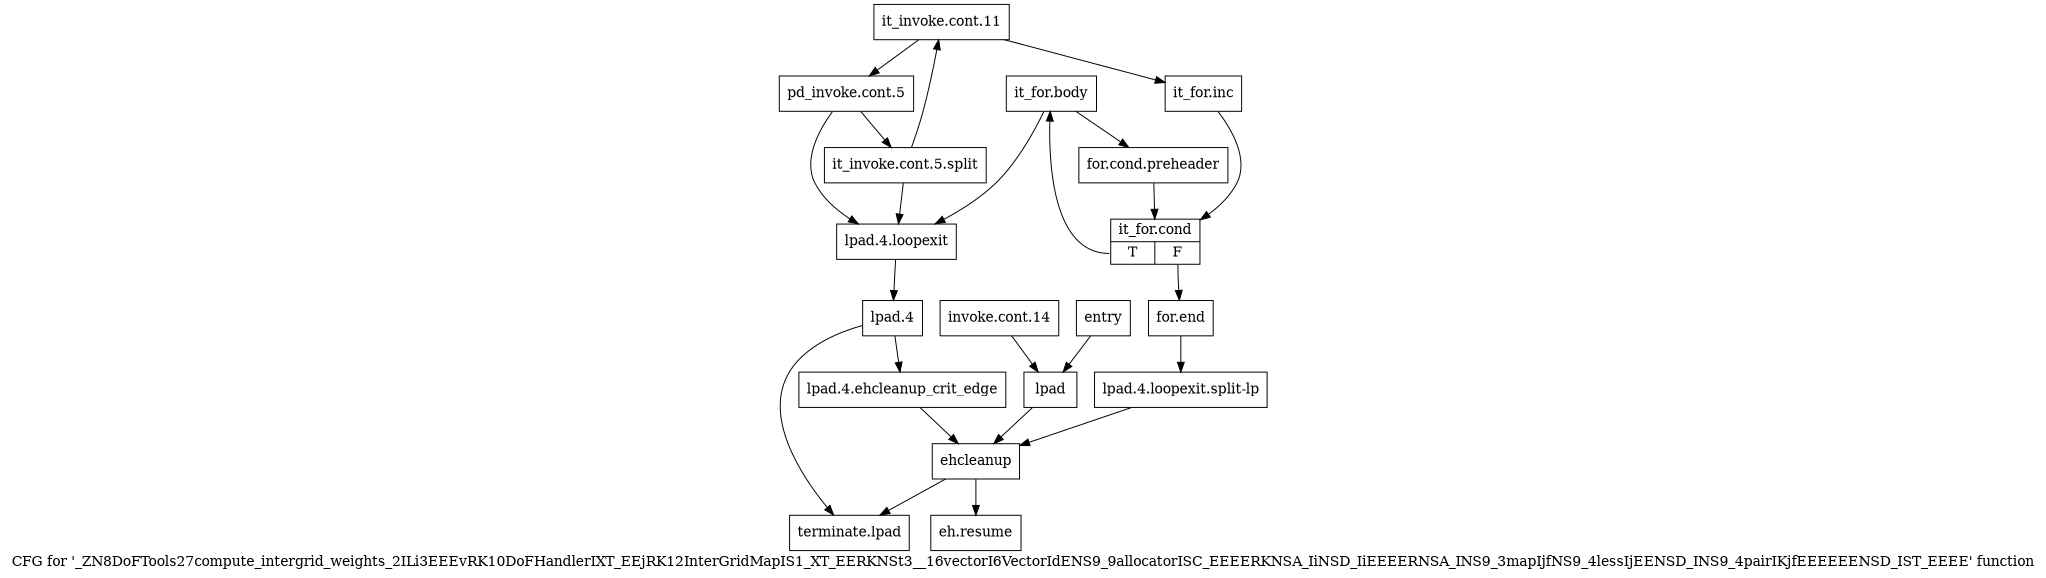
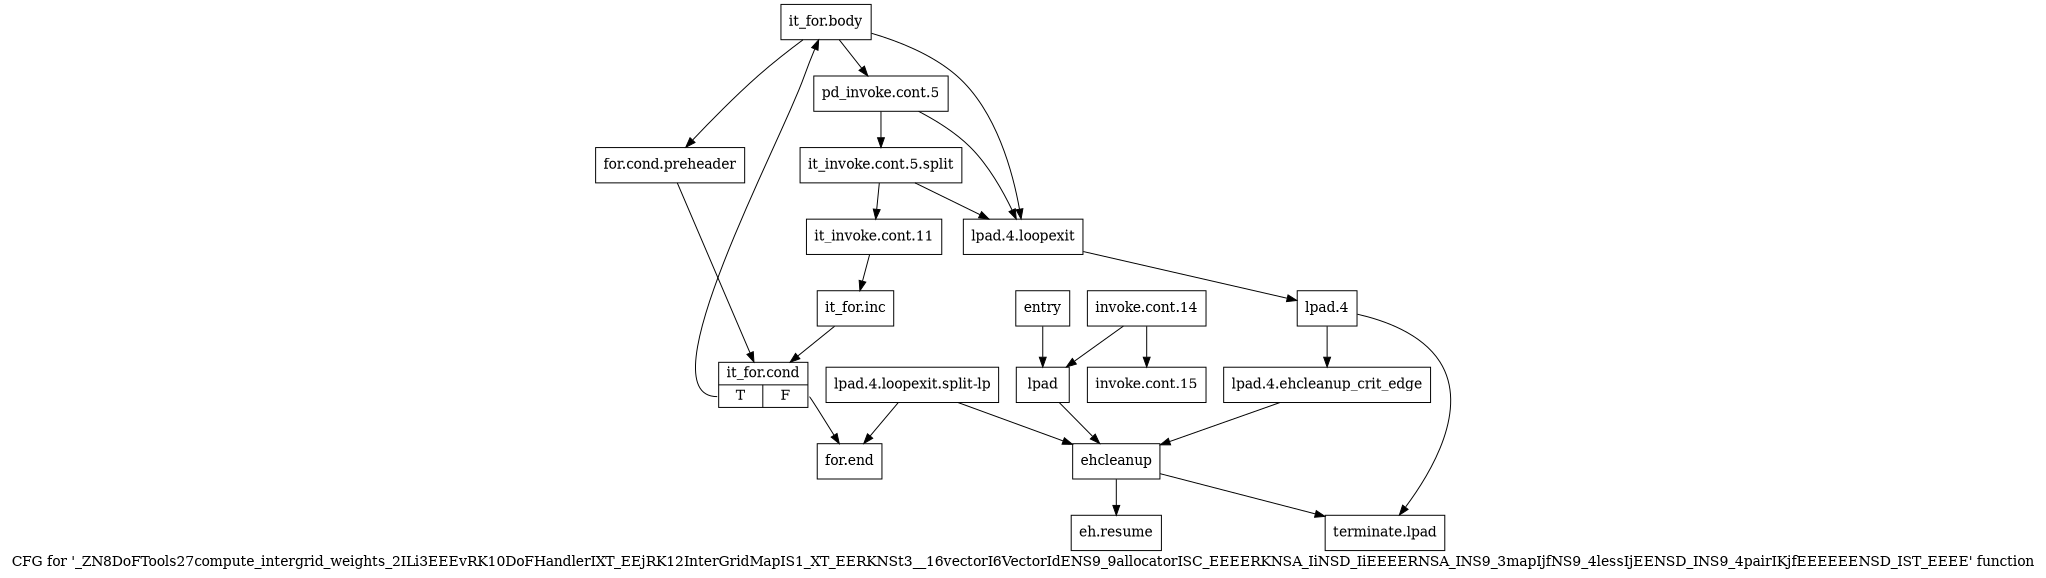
(898, 55) -> (850, 54)
(1181, 349) -> (884, 419)
none -> (1147, 385)
